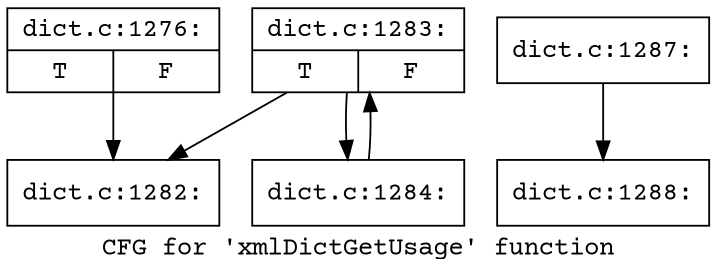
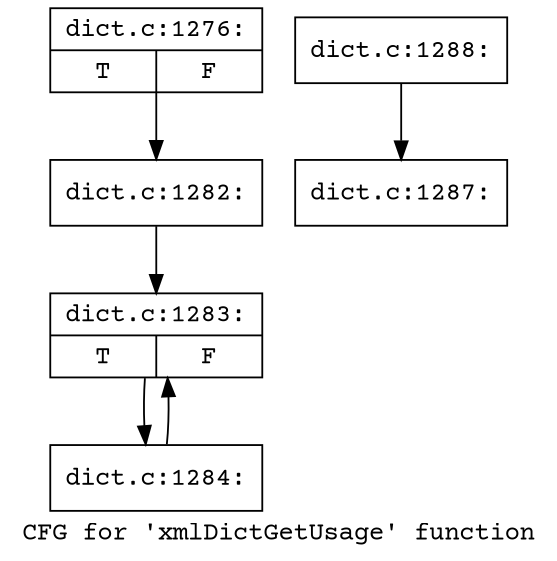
(603, 112) -> (401, 112)
(236, 122) -> (156, 251)
